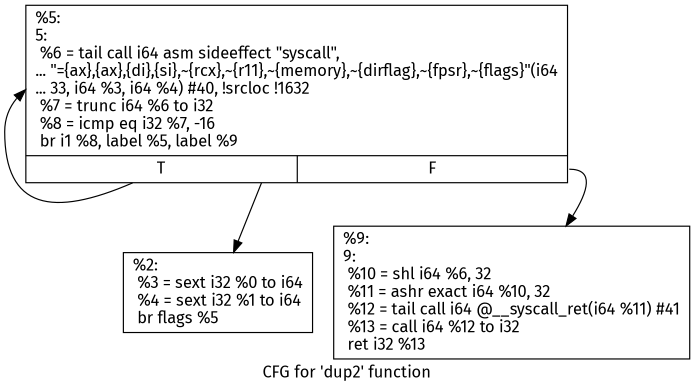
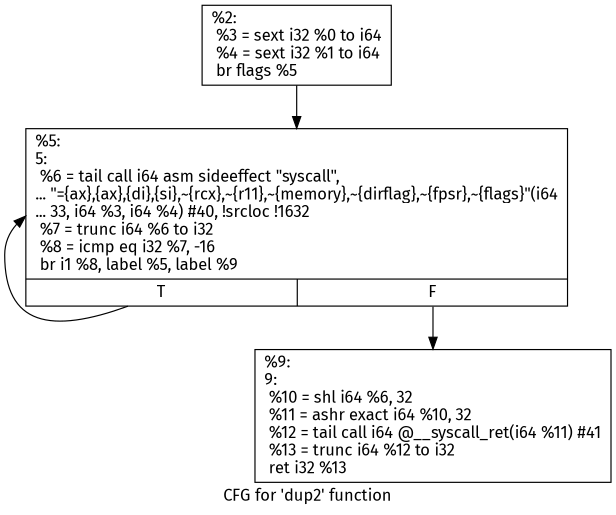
(250, 212) -> (297, 101)
(432, 327) -> (360, 451)
